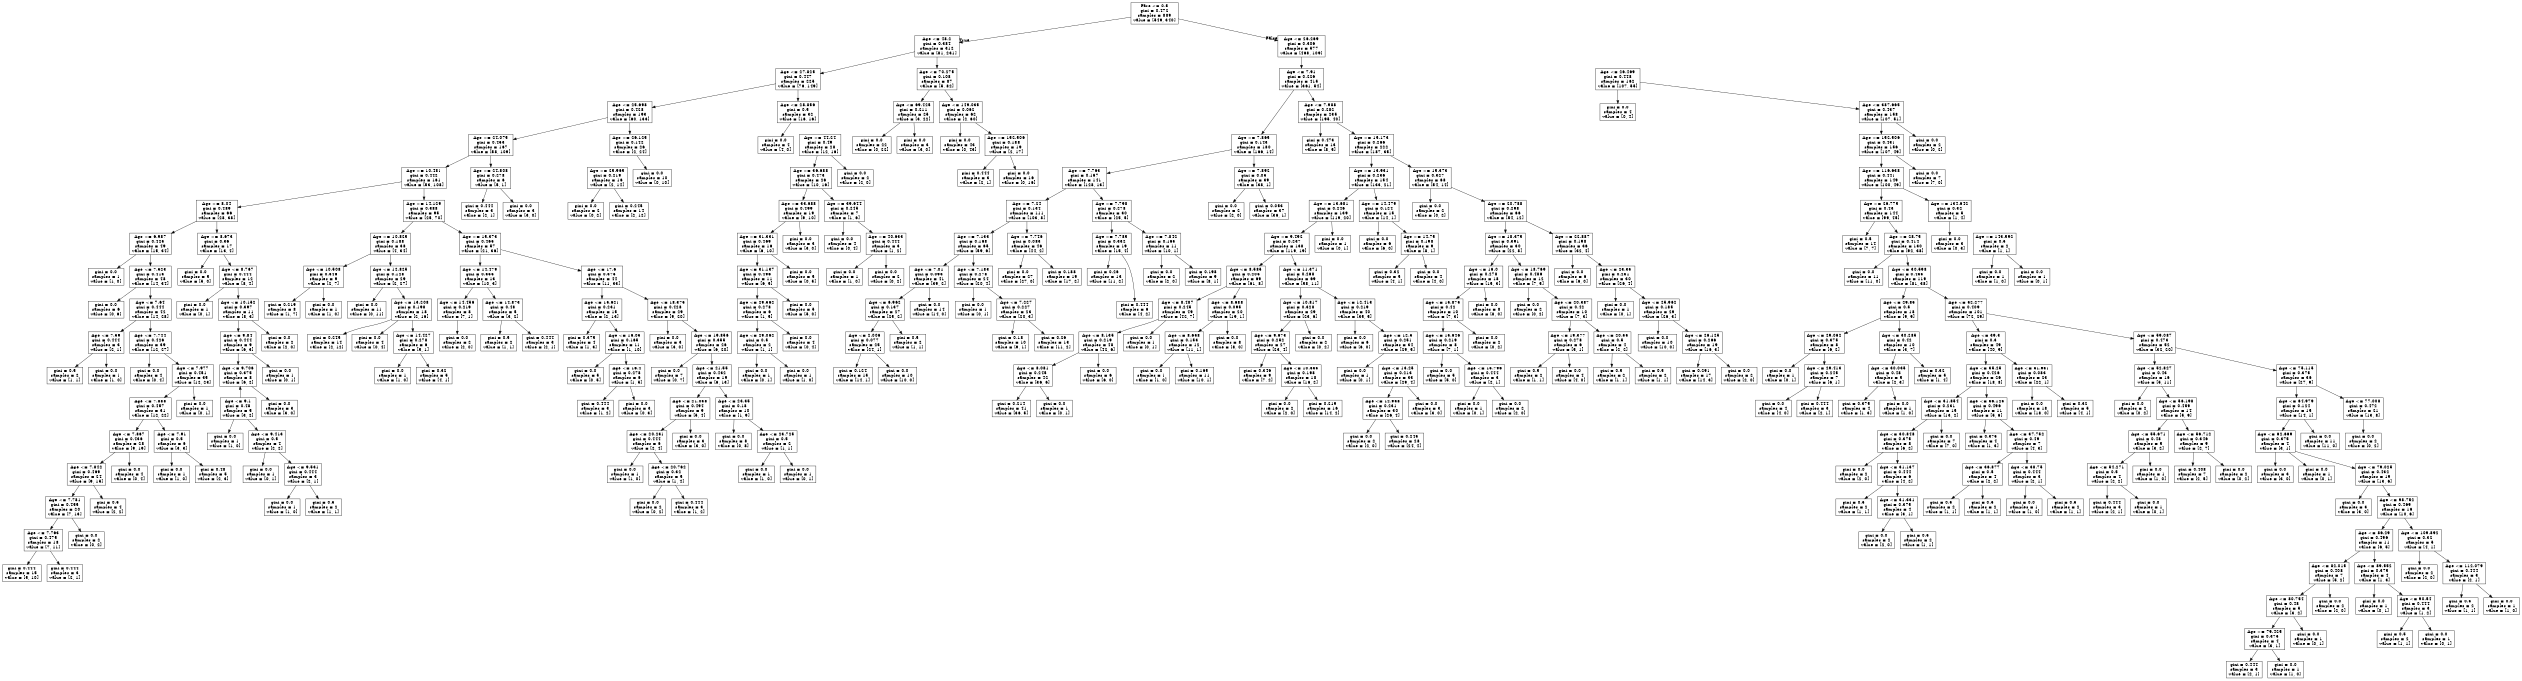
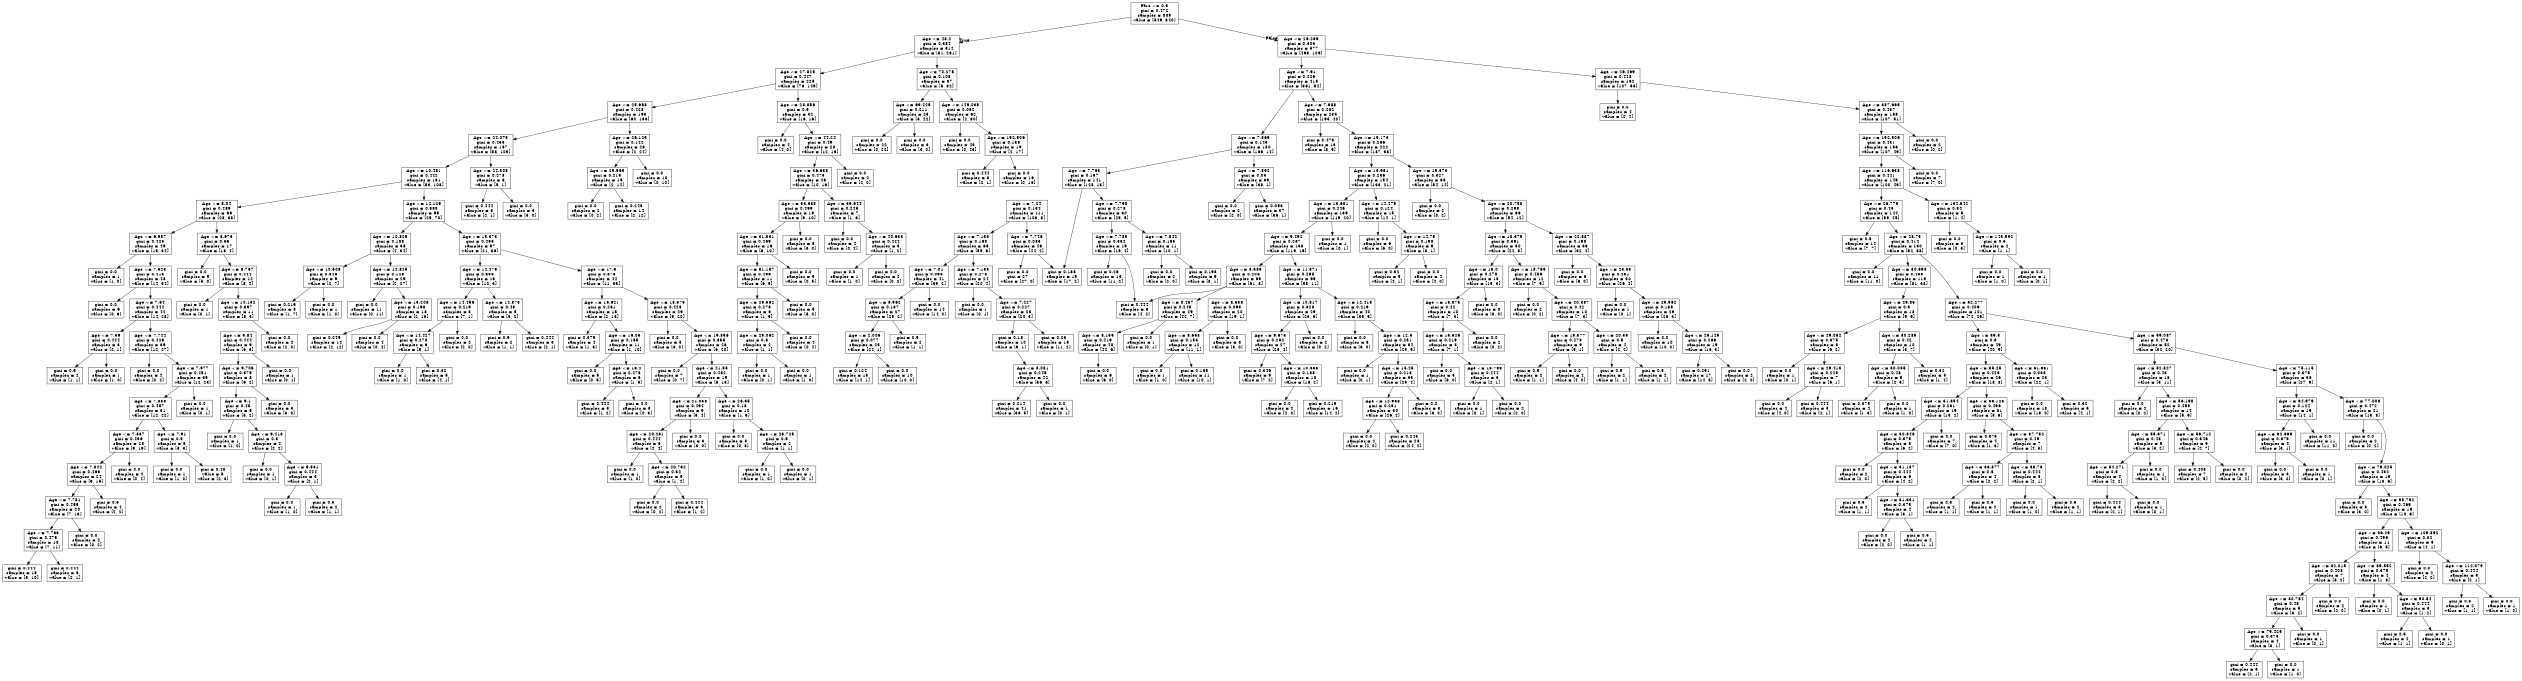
none -> (1459, 63)
none -> (808, 127)
none -> (620, 160)
(1057, 194) -> (1073, 227)
none -> (1971, 226)
(1018, 277) -> (1018, 277)
(1238, 292) -> (1189, 293)
(1936, 292) -> (1940, 274)
(238, 325) -> none
(413, 325) -> (437, 325)
none -> (1398, 357)
(1067, 358) -> (1020, 357)
(240, 394) -> (236, 390)
(1987, 408) -> (1987, 408)
(2324, 460) -> (2386, 439)
(213, 474) -> (213, 474)
